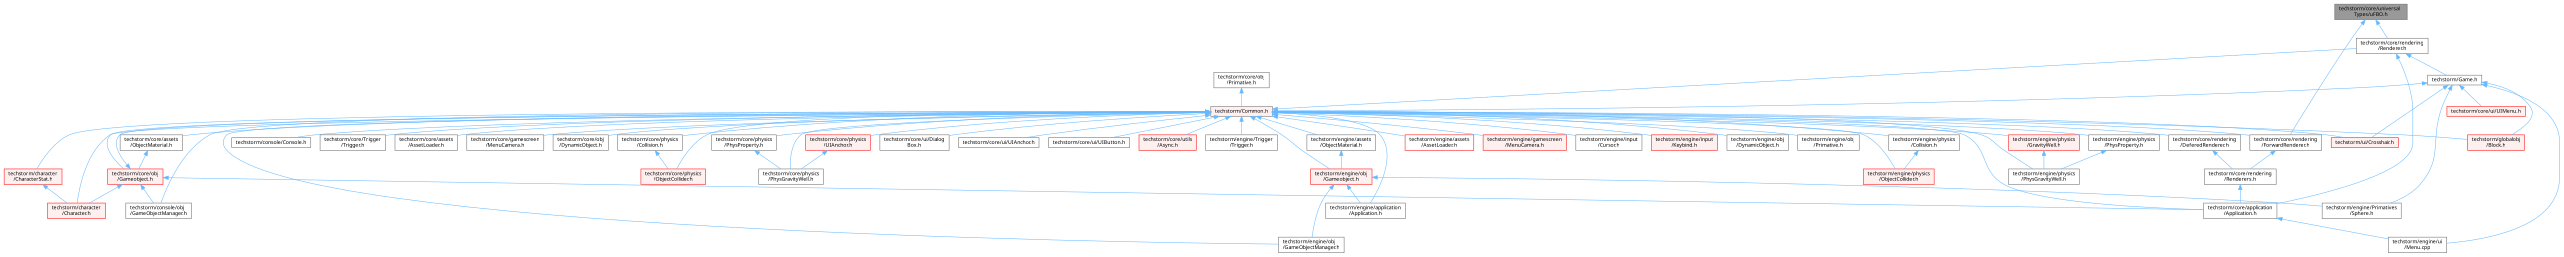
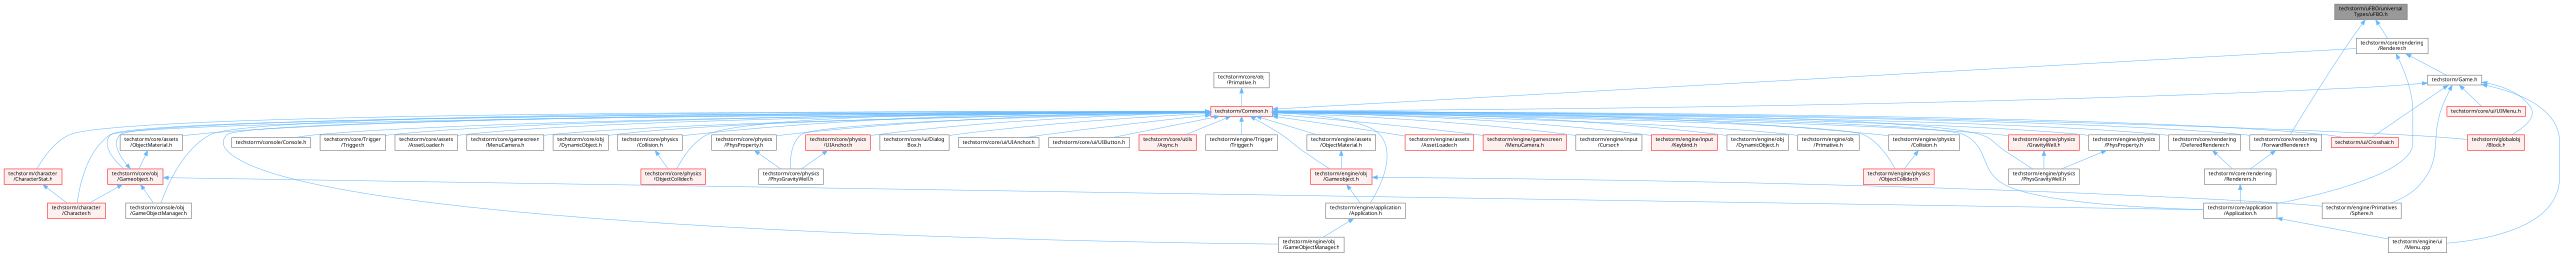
(2371, 12) -> (2371, 12)
(1242, 111) -> (1242, 111)
(1318, 211) -> (1336, 229)
